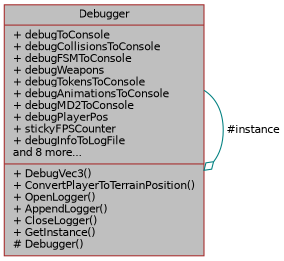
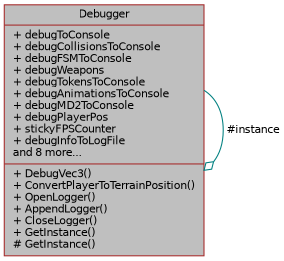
(49, 245) -> (54, 245)
